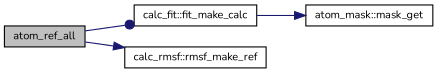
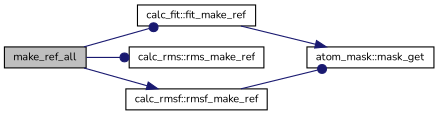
(195, 15) -> (197, 15)
(45, 36) -> (45, 57)
none -> (197, 57)
none -> (279, 79)
